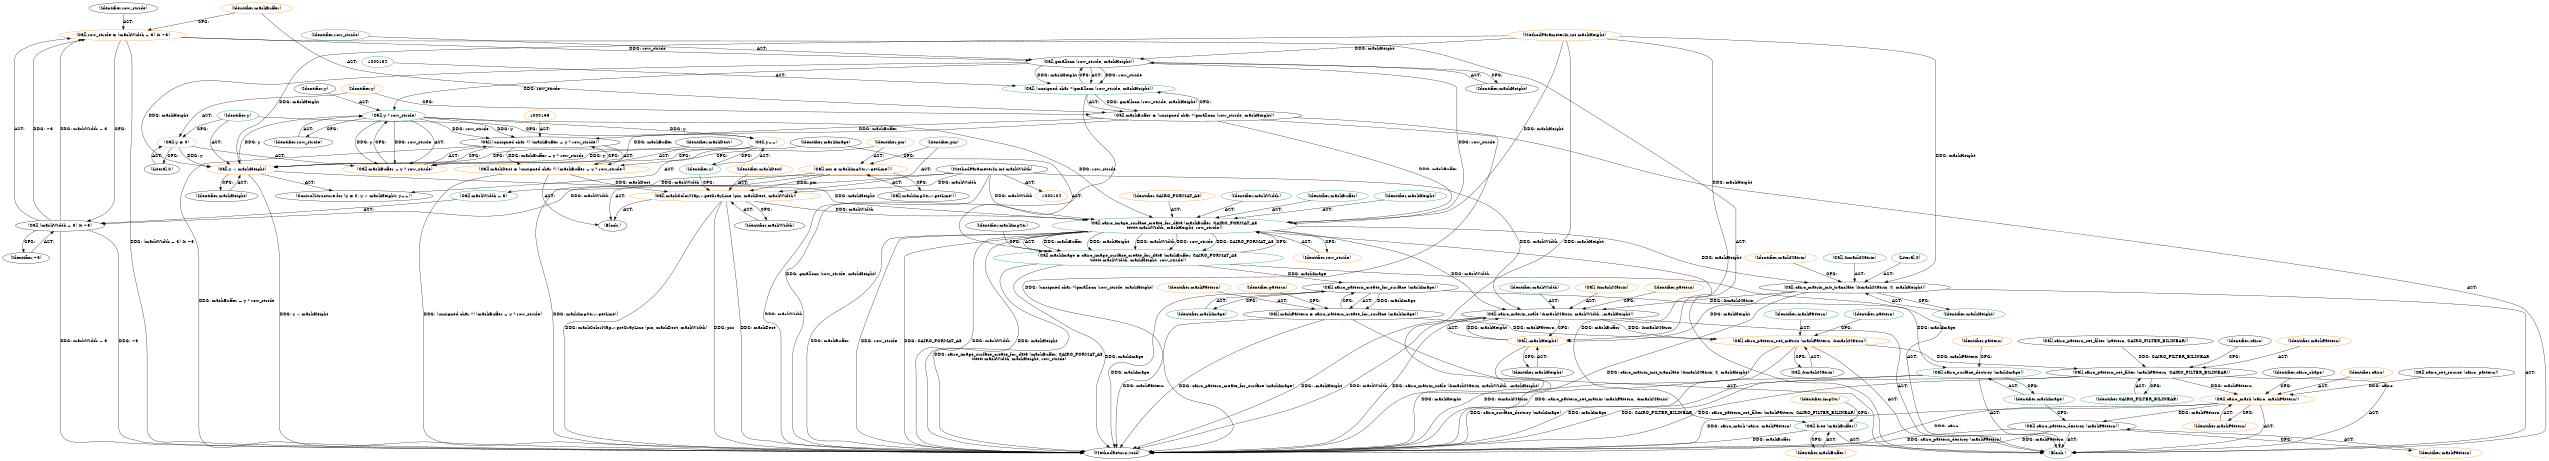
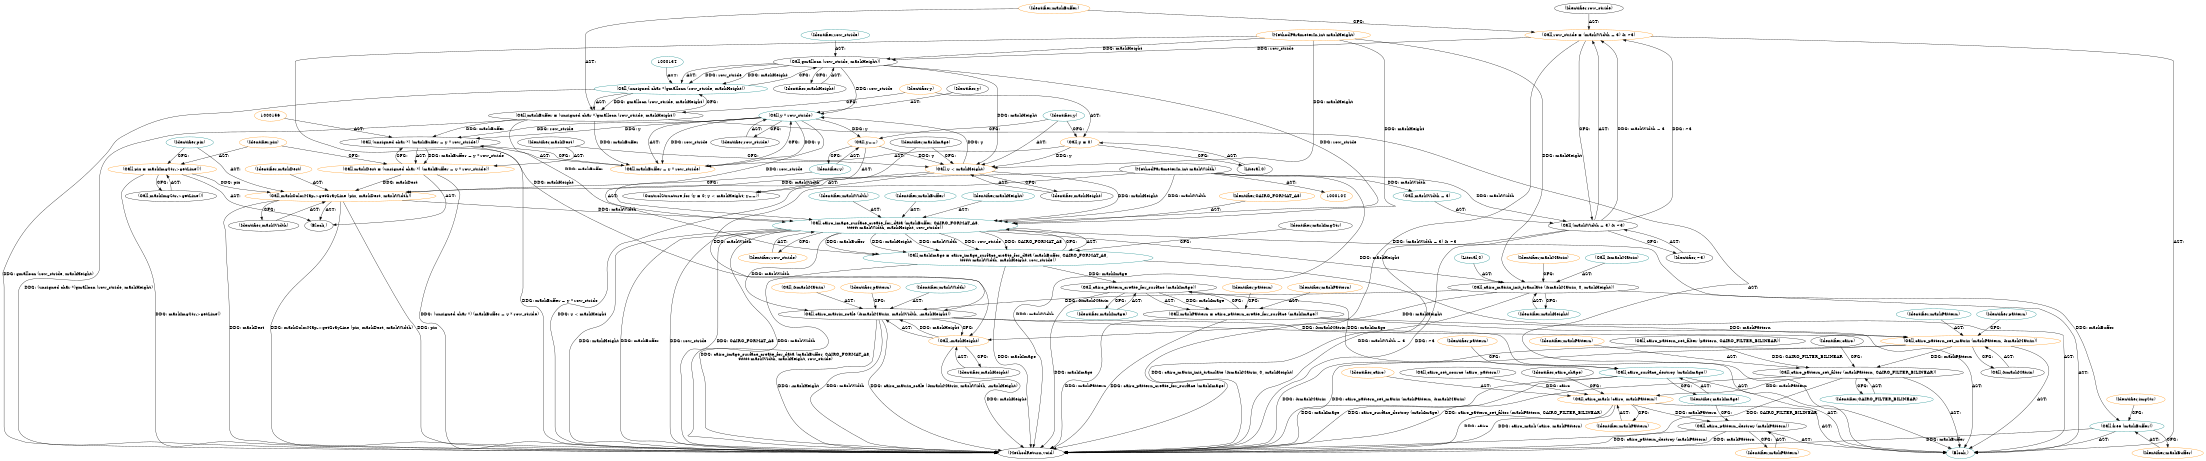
(1476, 376) -> none
